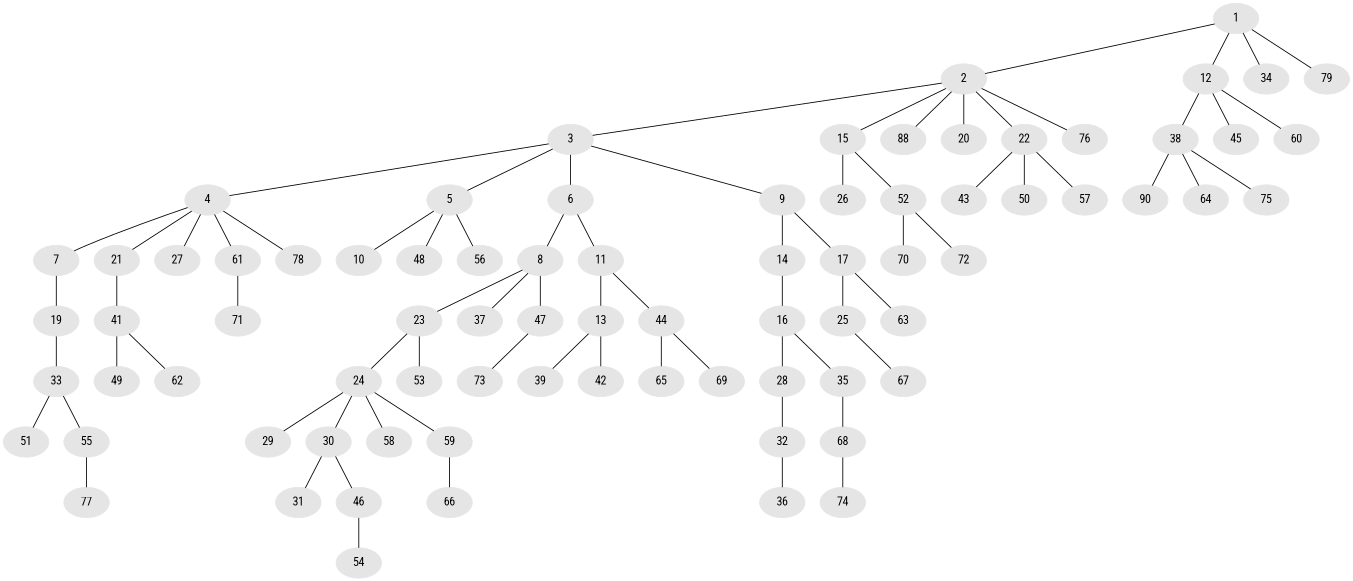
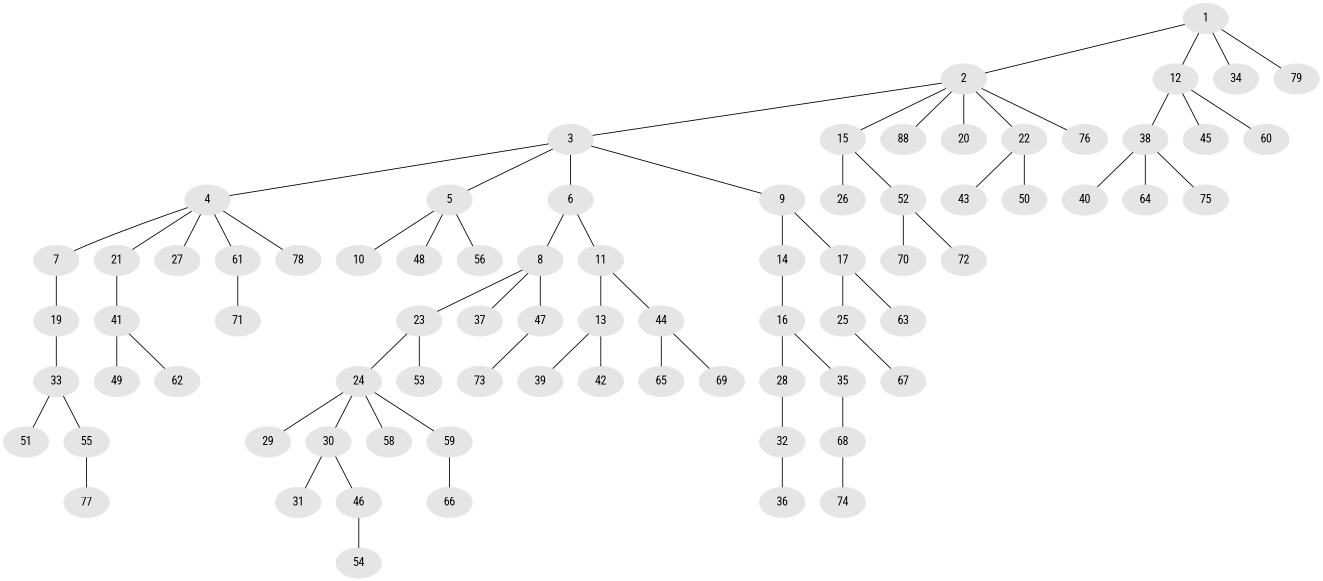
(1085, 200) -> none
(1145, 200) -> (1085, 200)
